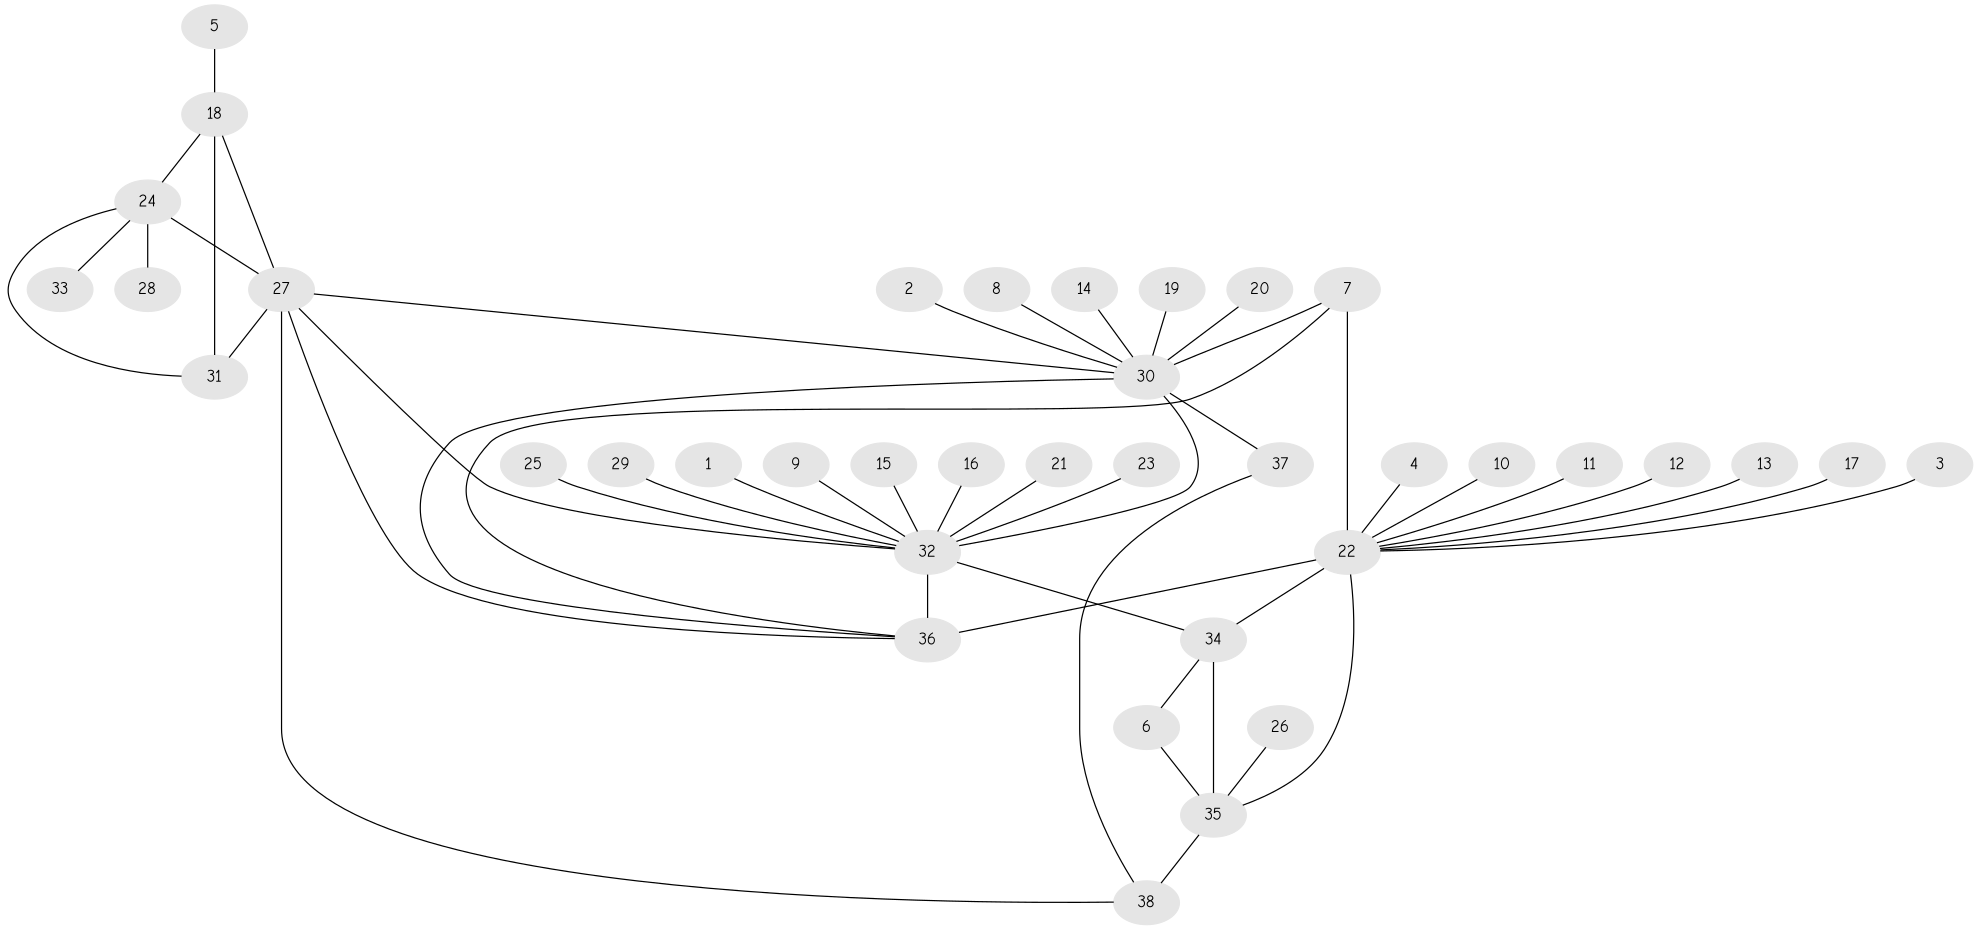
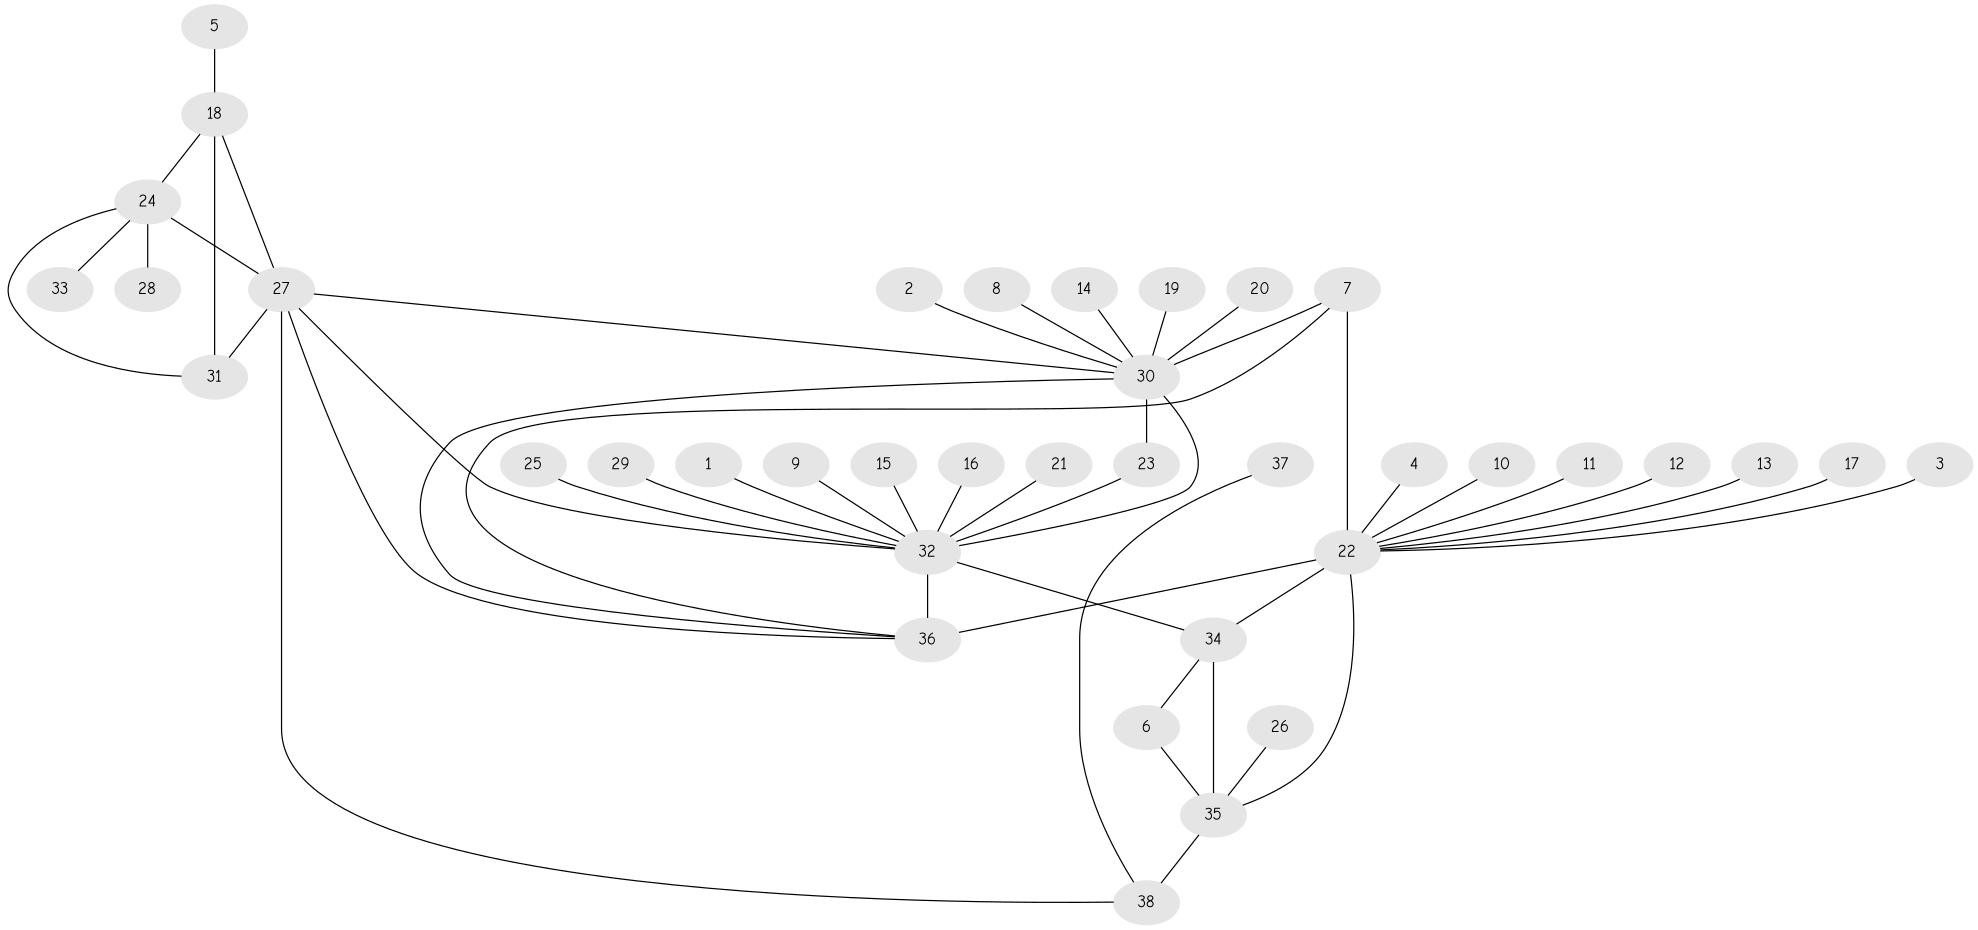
(1214, 421) -> (1147, 421)
